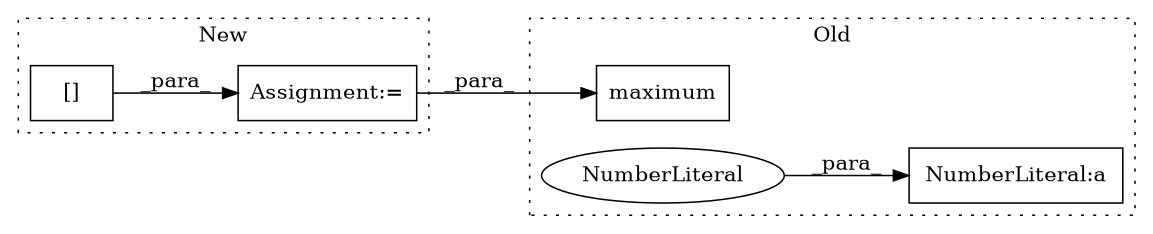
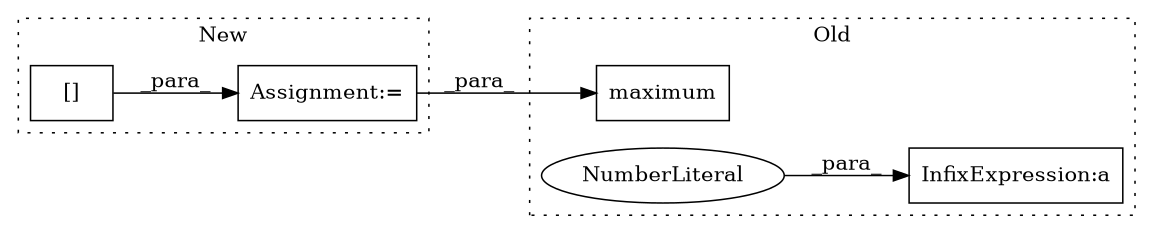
(1016, 176) -> (1016, 176)
